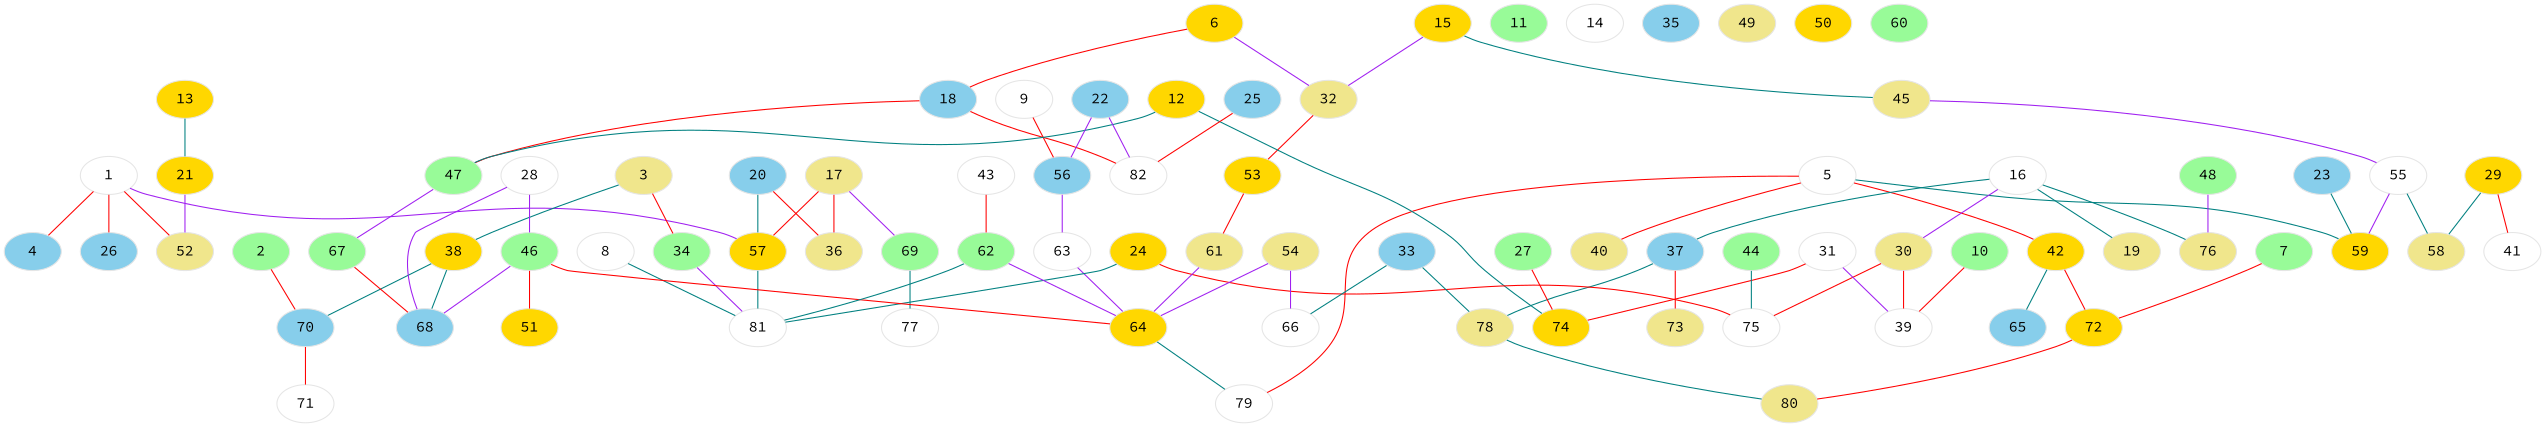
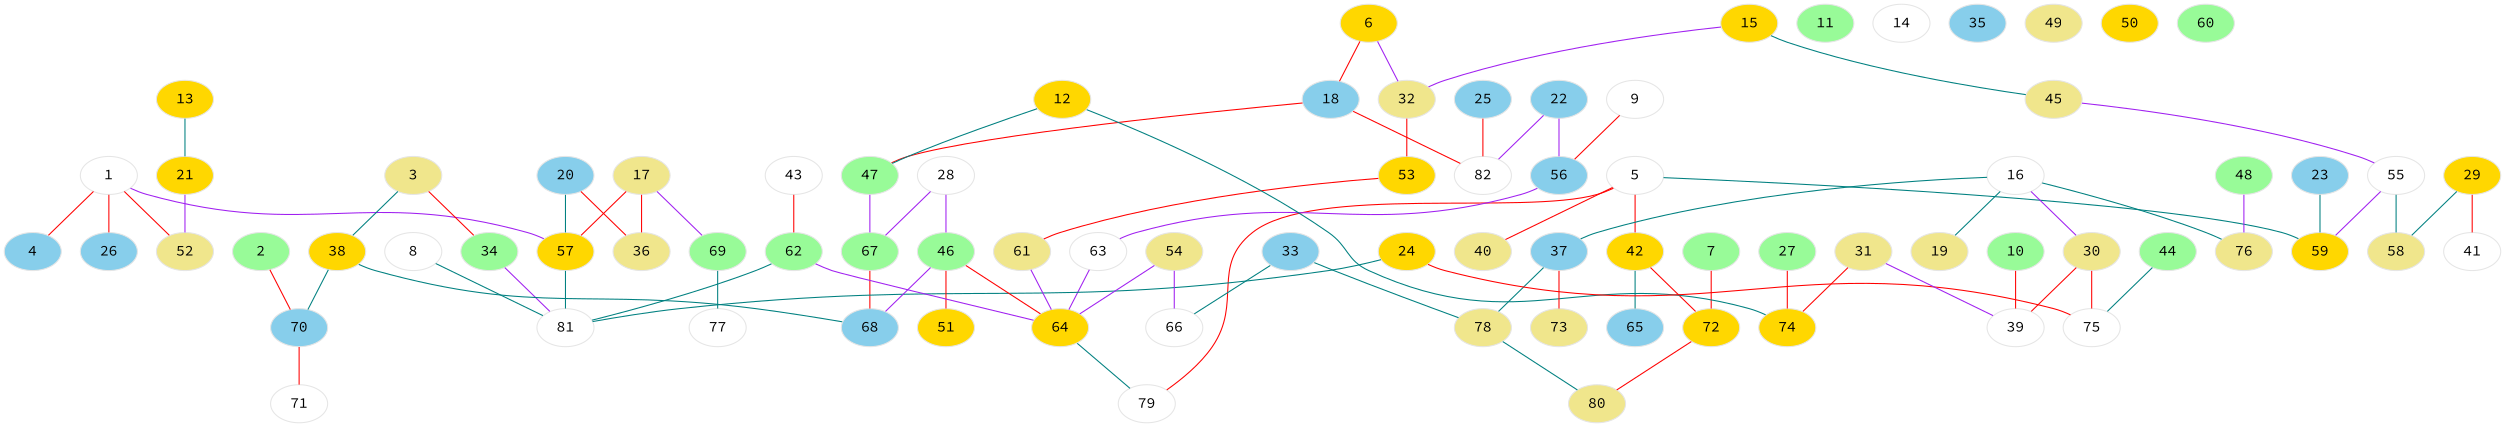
(425, 227) -> (908, 213)
(1827, 252) -> (1863, 252)
